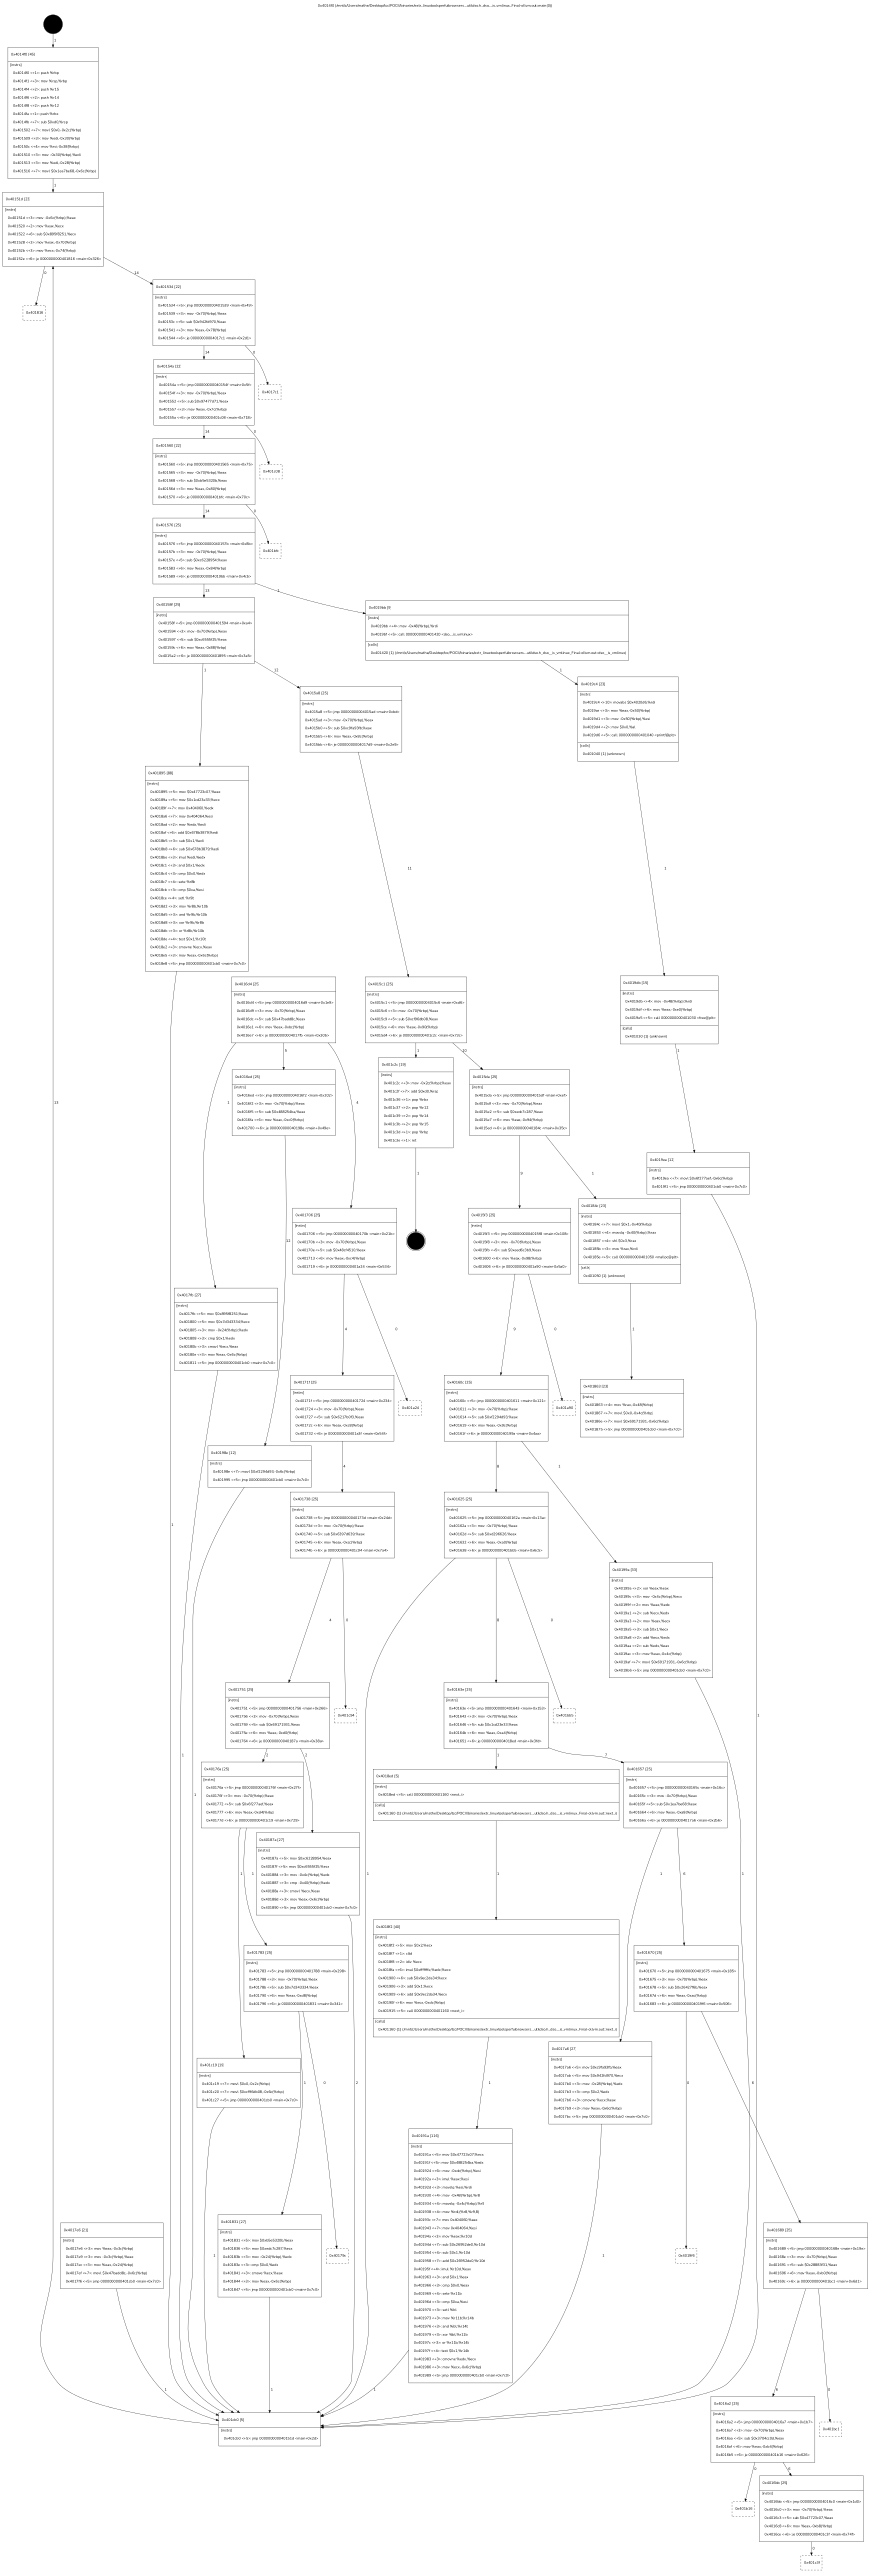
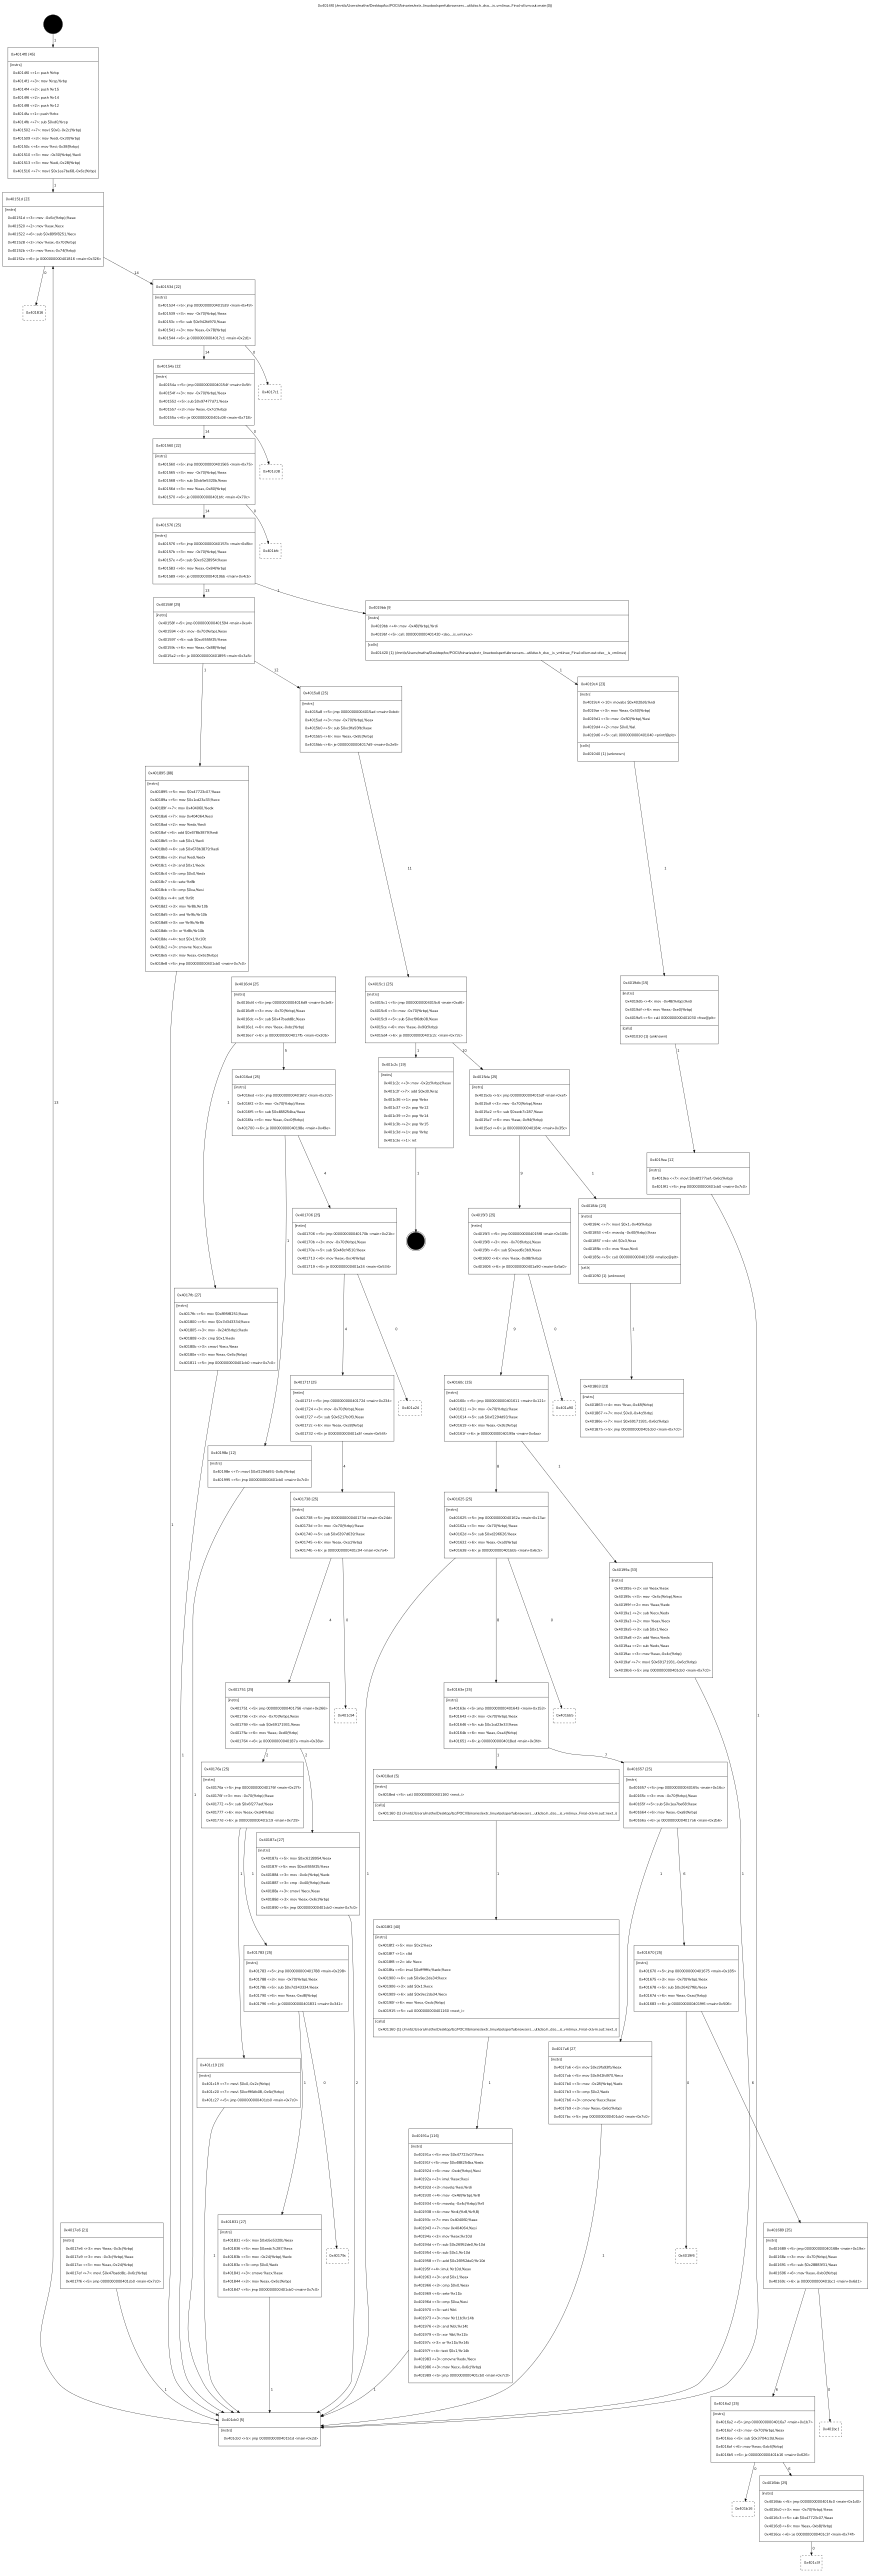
(354, 1122) -> (314, 1171)
(288, 1241) -> (288, 1241)
